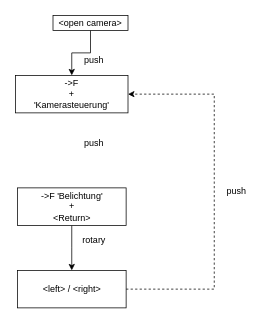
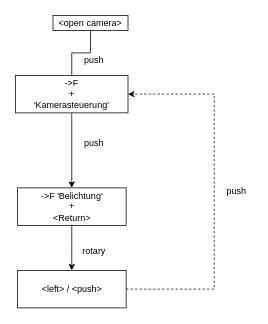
(72, 69) -> (72, 70)
none -> (72, 148)
(94, 240) -> (94, 252)
(72, 289) -> (72, 289)
